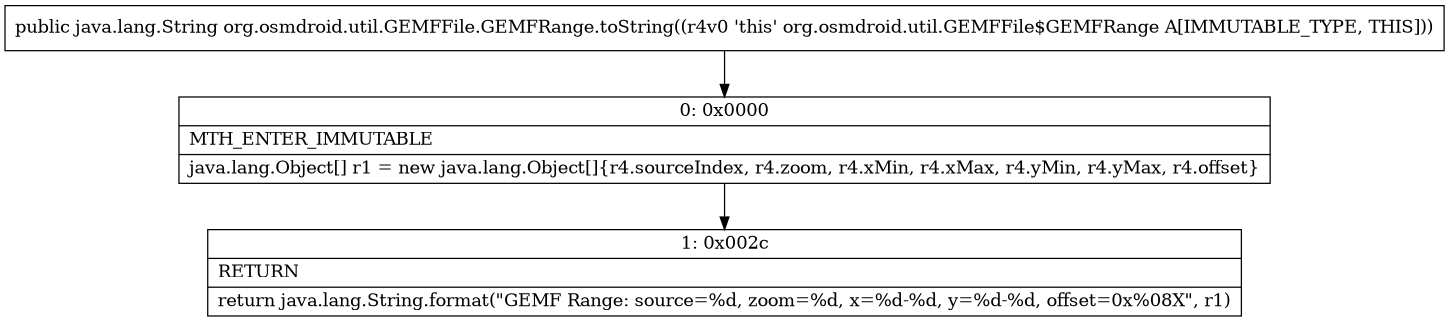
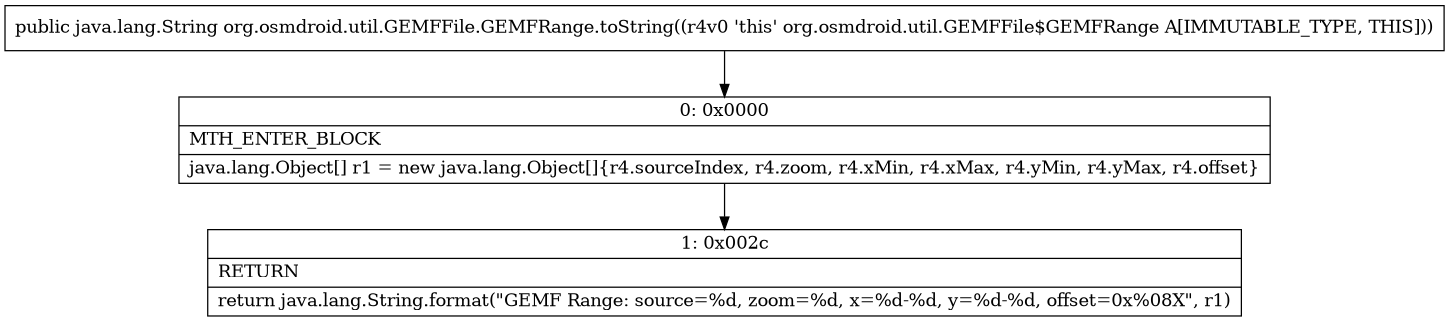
(312, 140) -> (285, 140)
